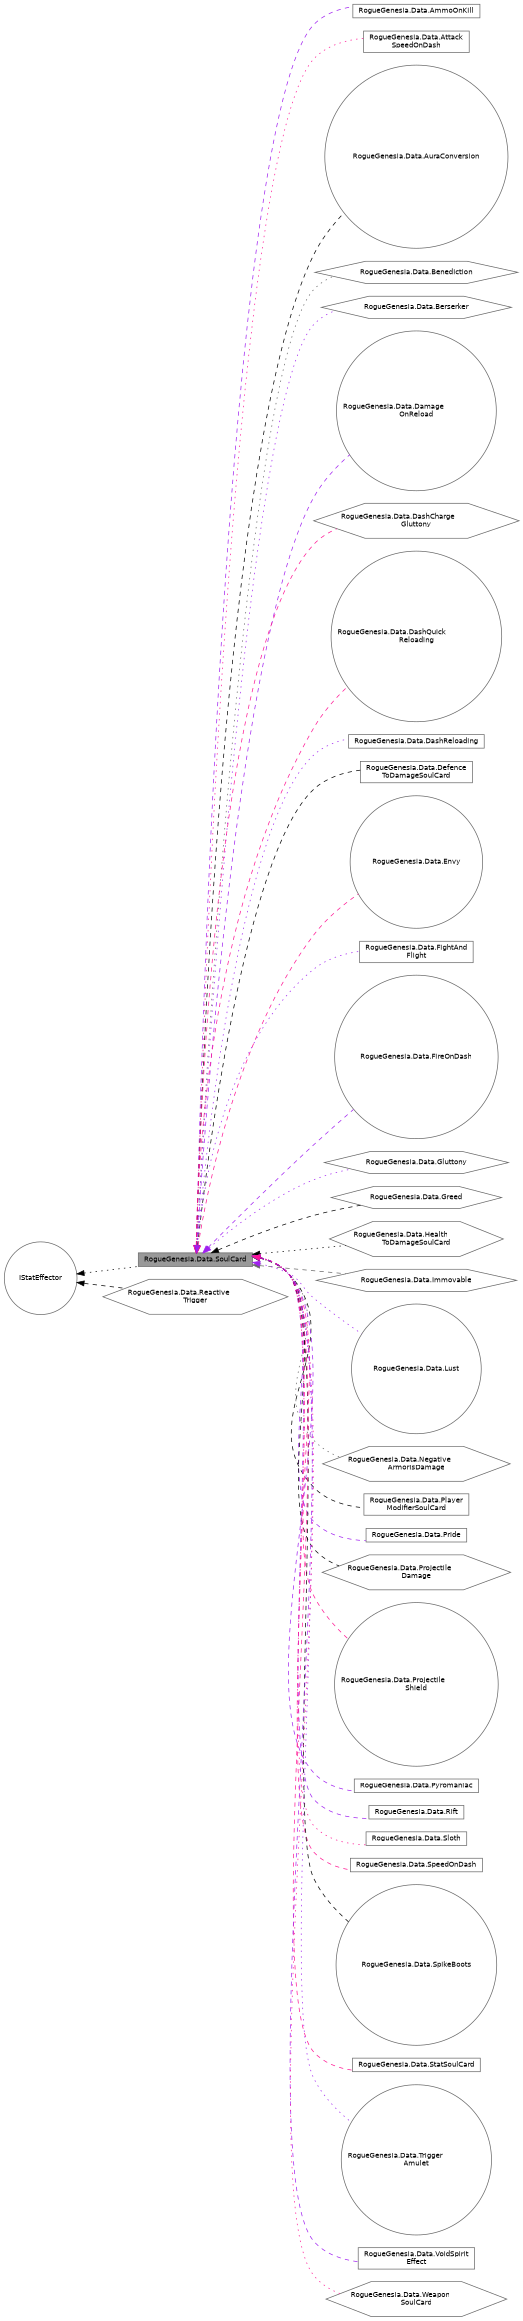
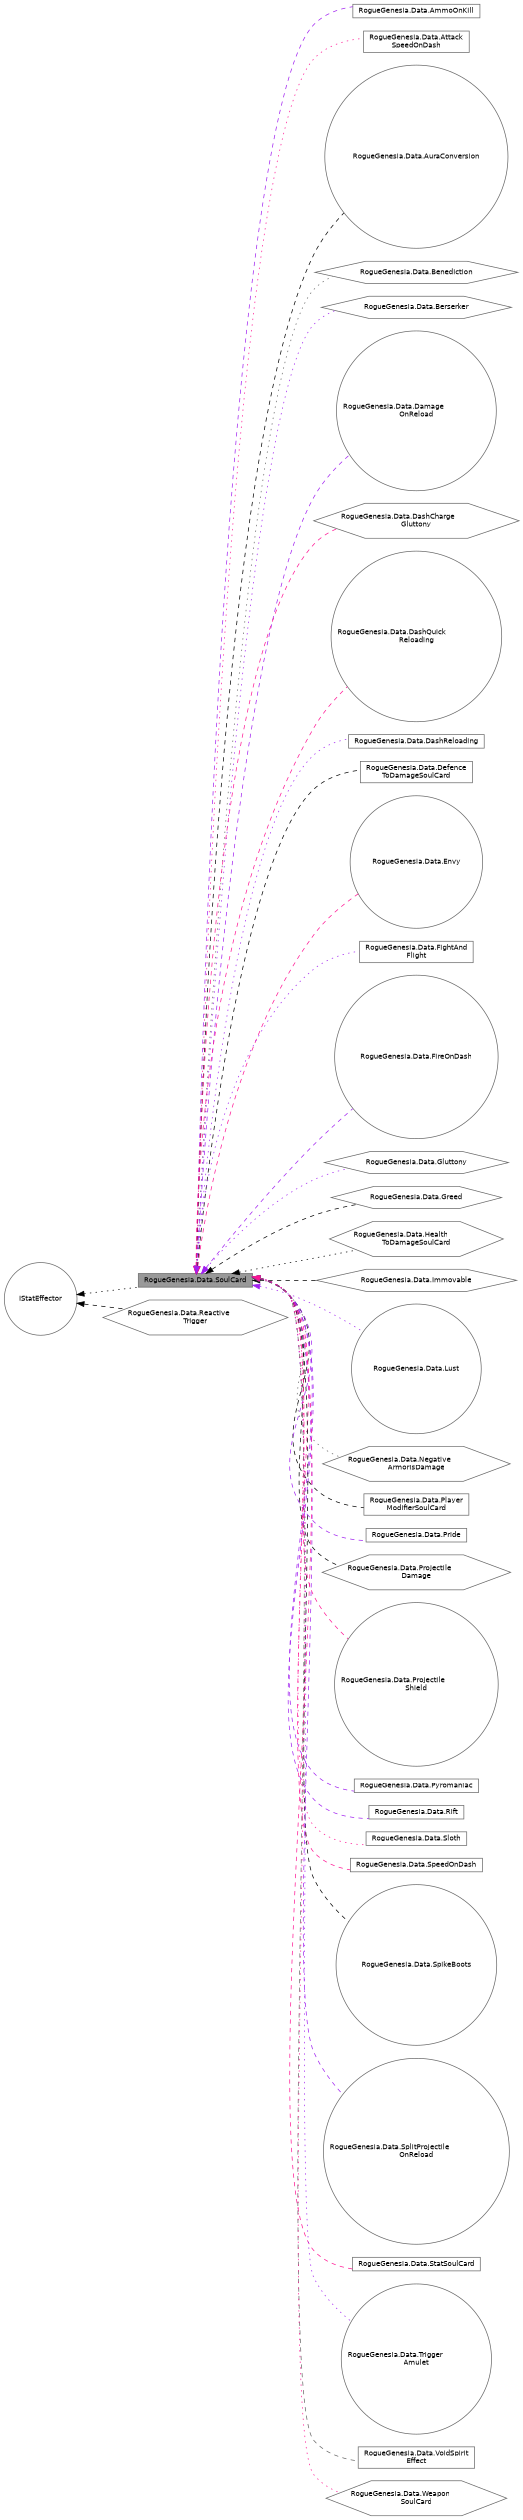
(303, 1270) -> (288, 1280)
(301, 1766) -> (301, 1876)
none -> (416, 2151)
